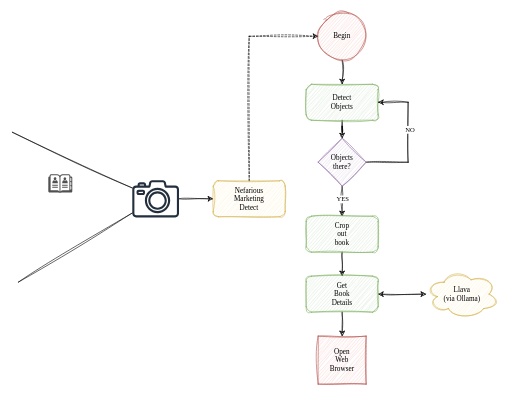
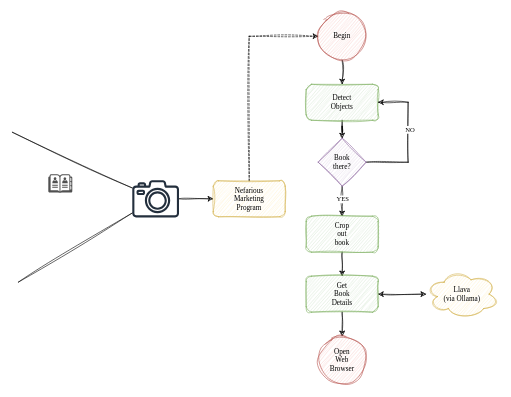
(342, 162) -> (342, 162)
(249, 199) -> (249, 199)
(342, 360) -> (342, 360)
